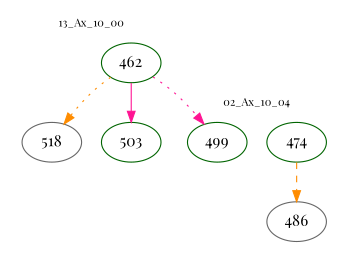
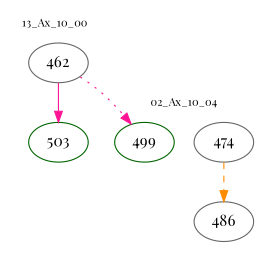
(131, 63) -> (58, 63)
(52, 142) -> none
(297, 142) -> (224, 142)
